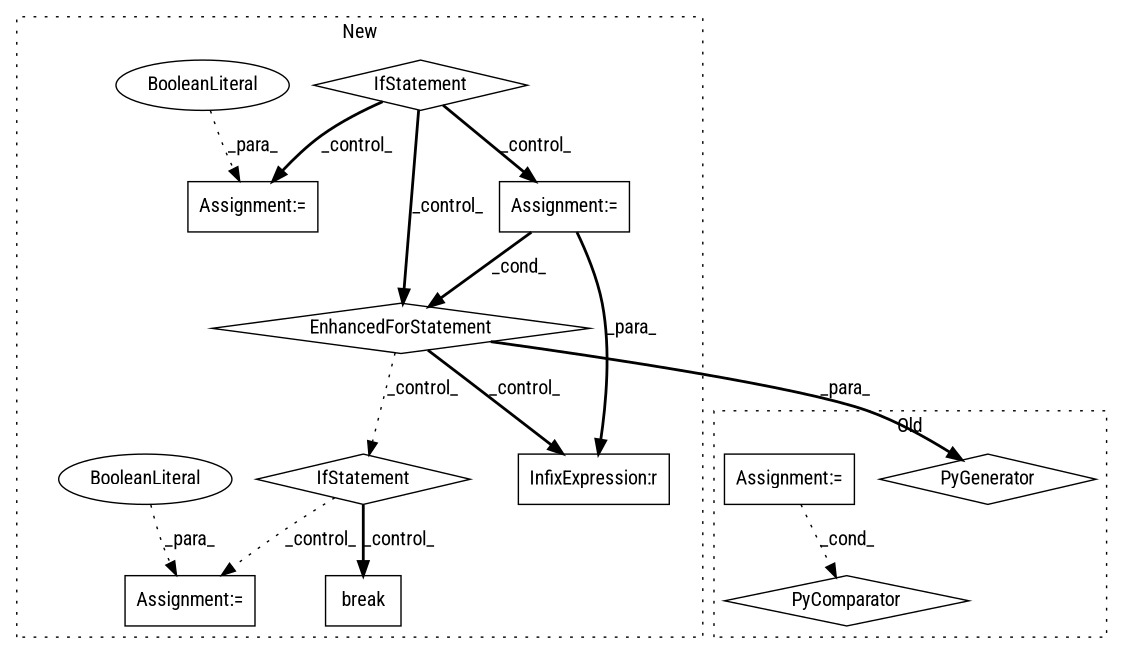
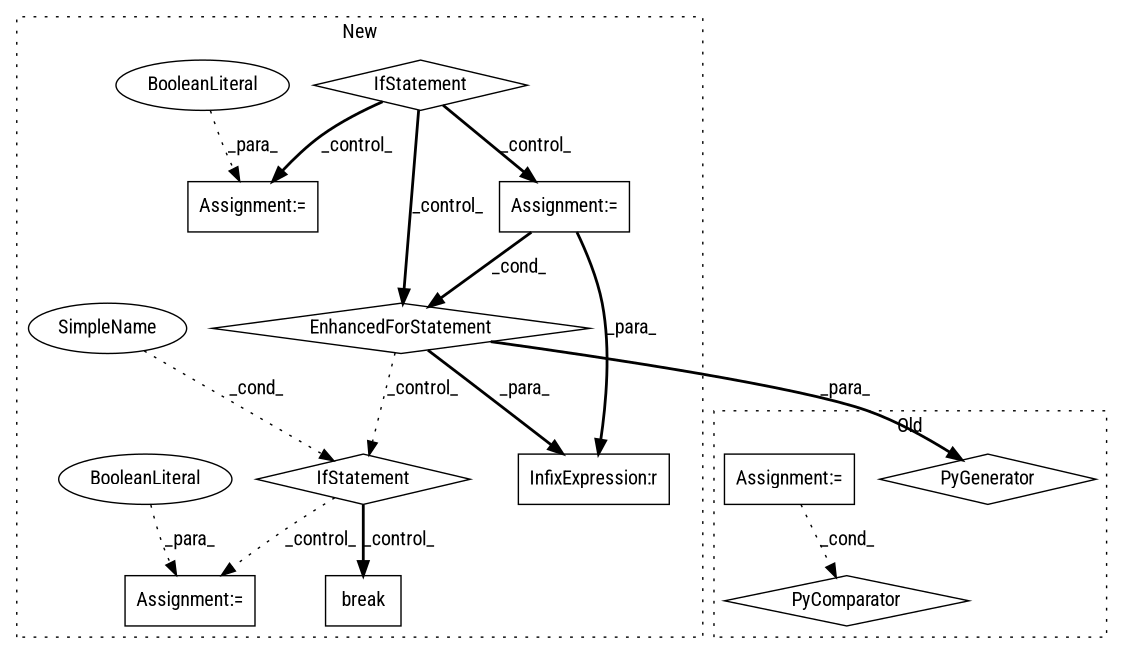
none -> (108, 328)
(525, 389) -> (525, 389)
